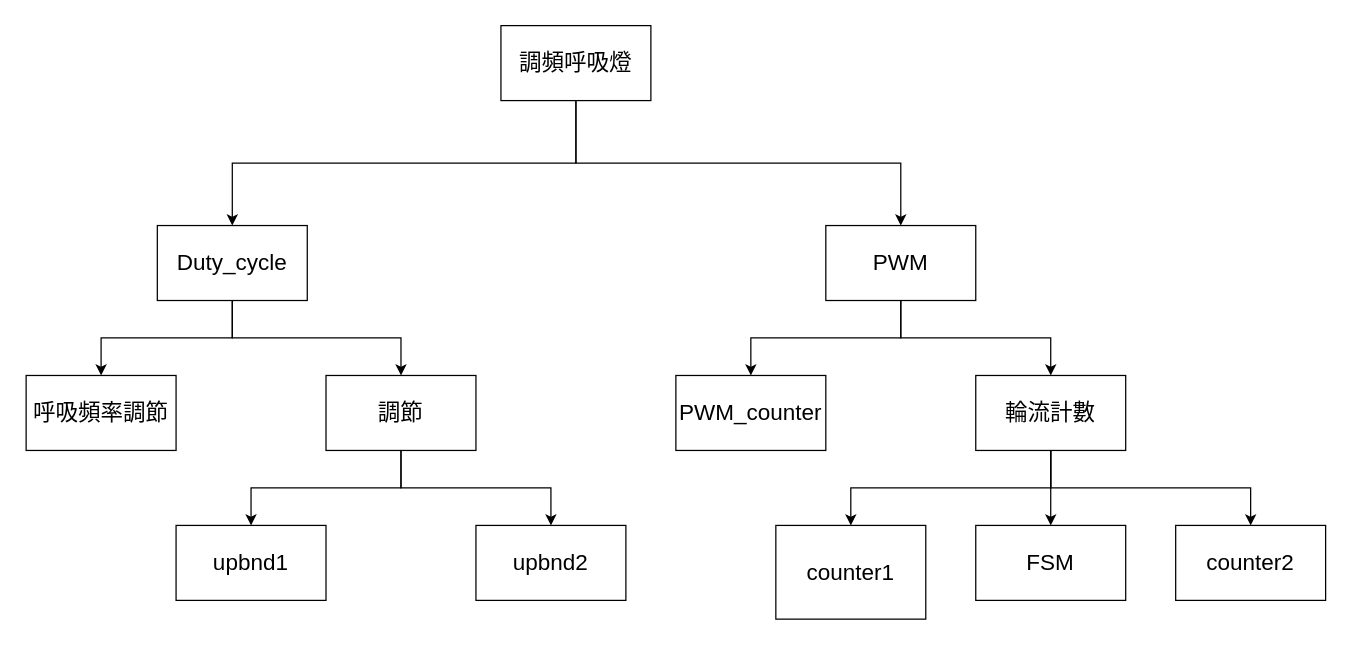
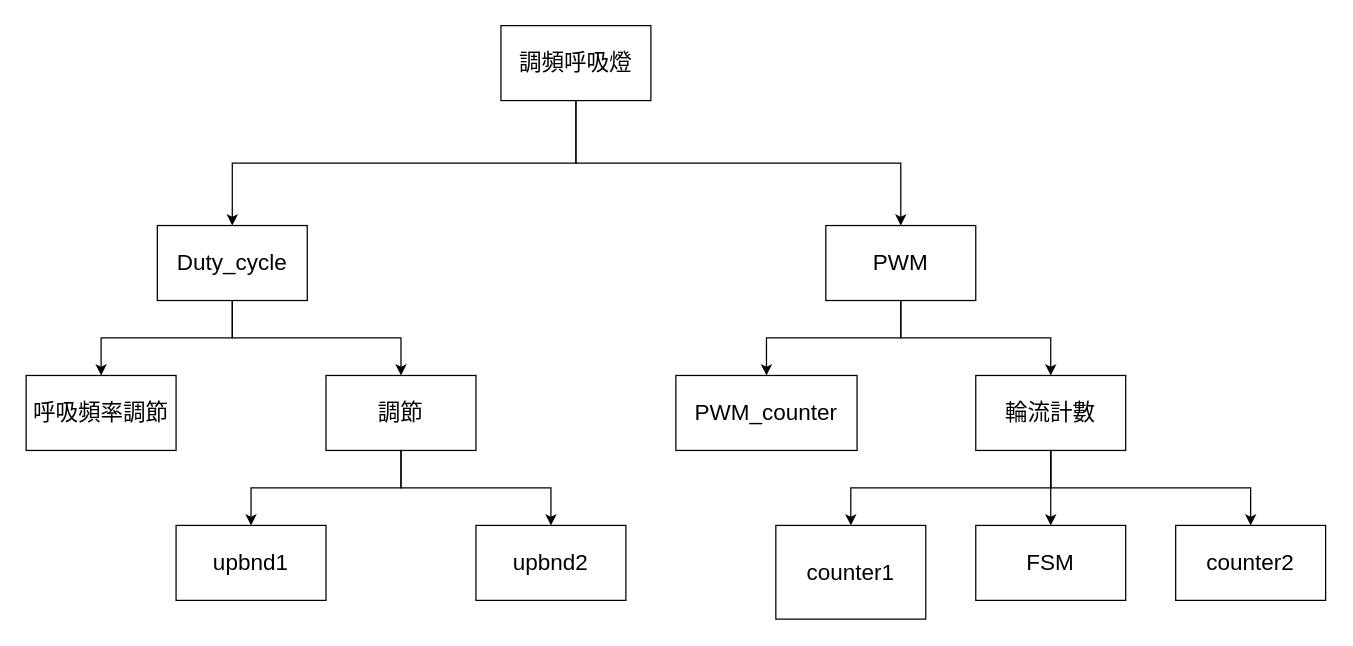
(751, 413) -> (766, 413)
